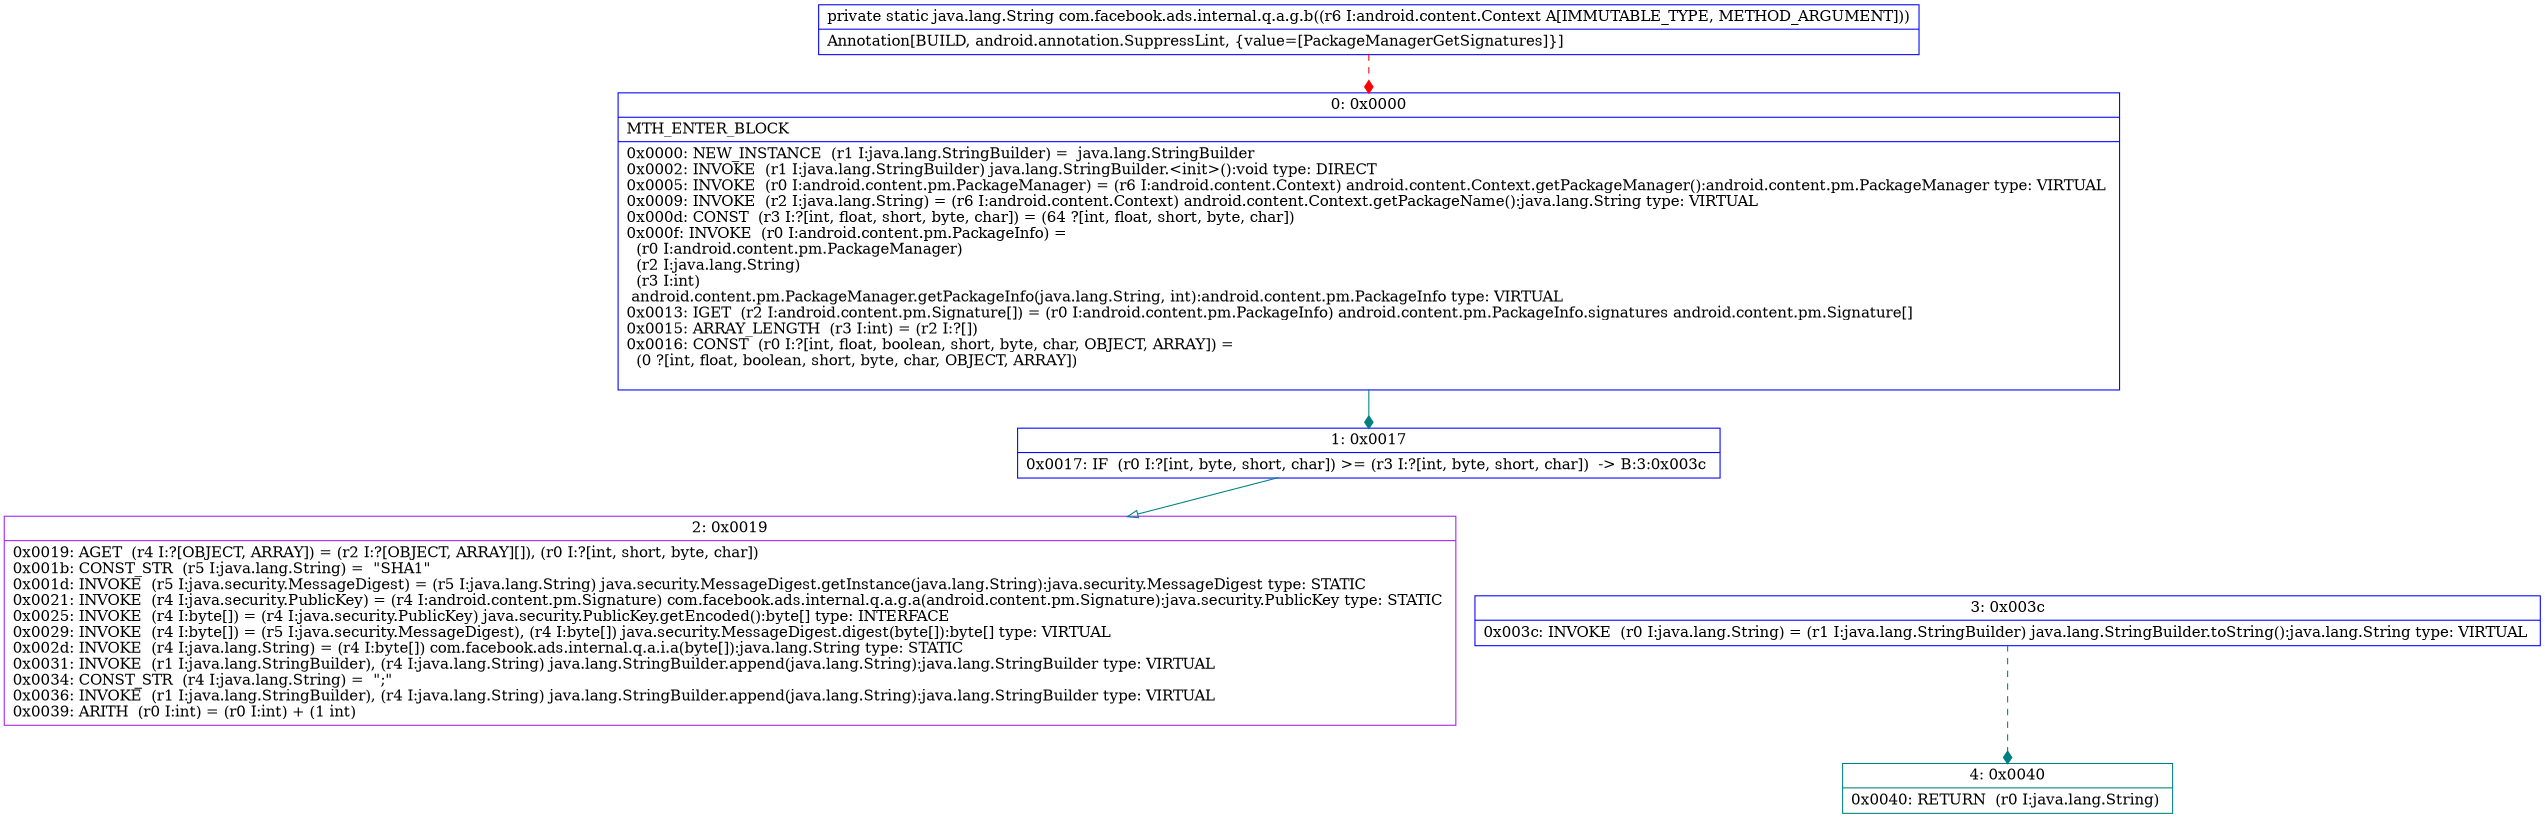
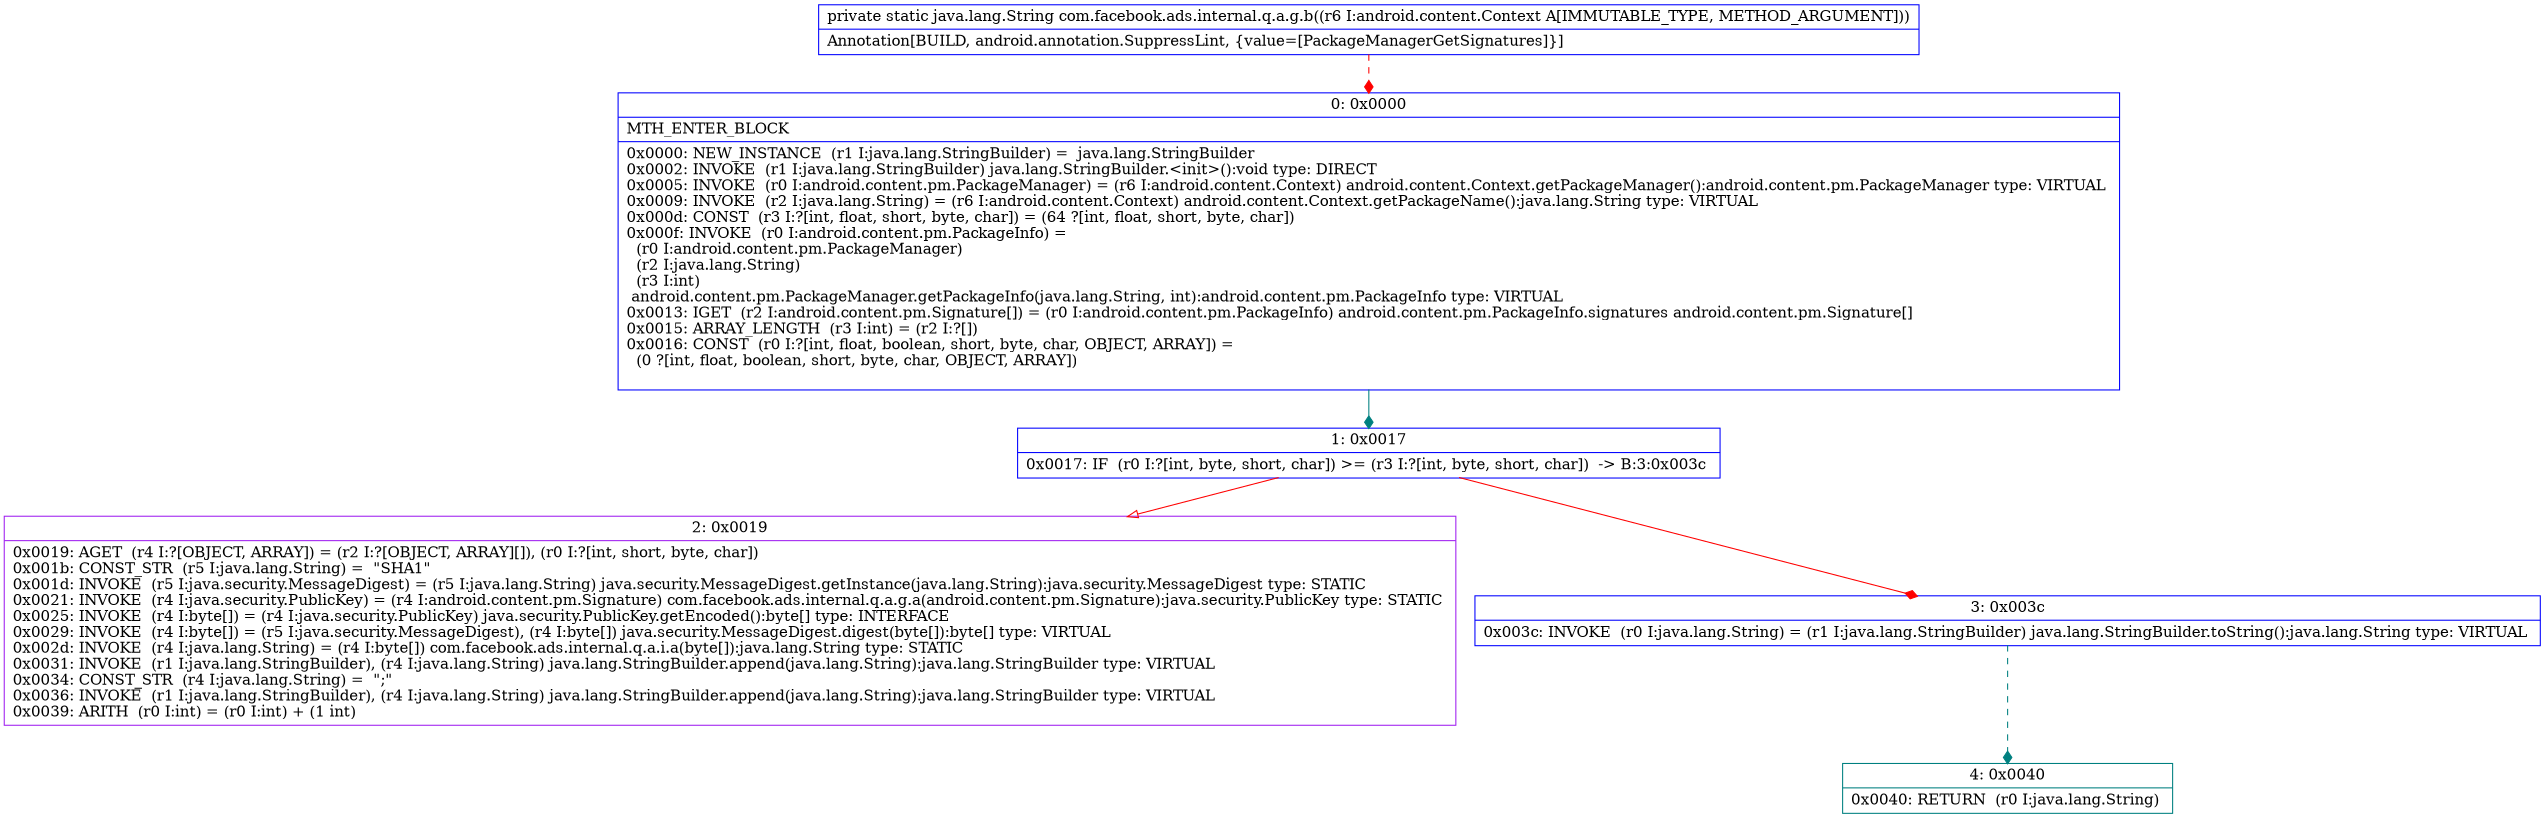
(1208, 496) -> (1208, 496)
none -> (1682, 535)
